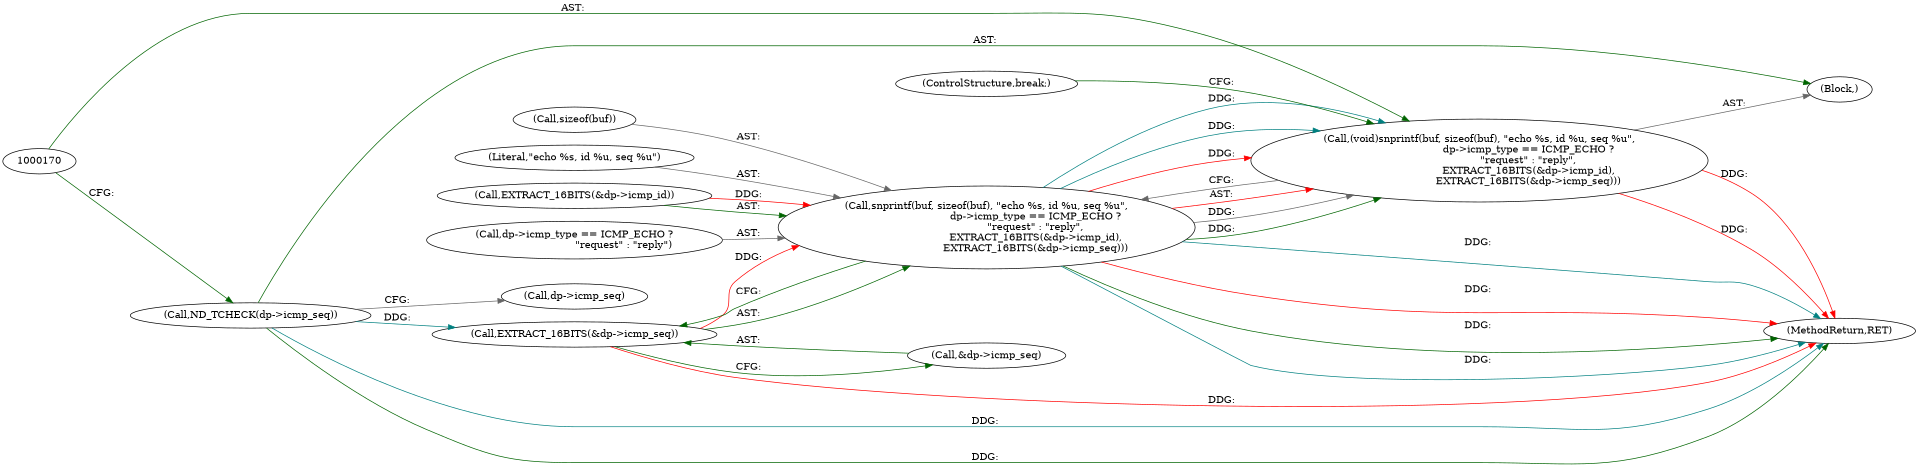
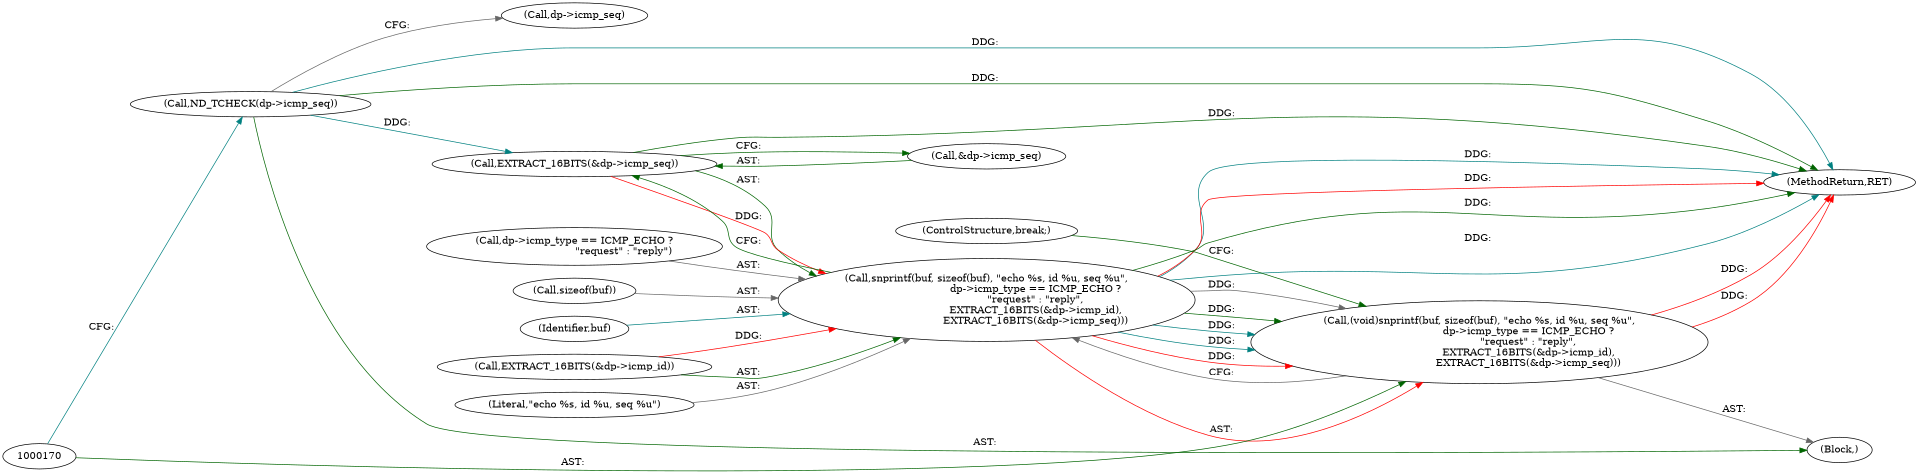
(141, 236) -> (143, 283)
none -> (575, 329)
(1211, 406) -> (1218, 120)
